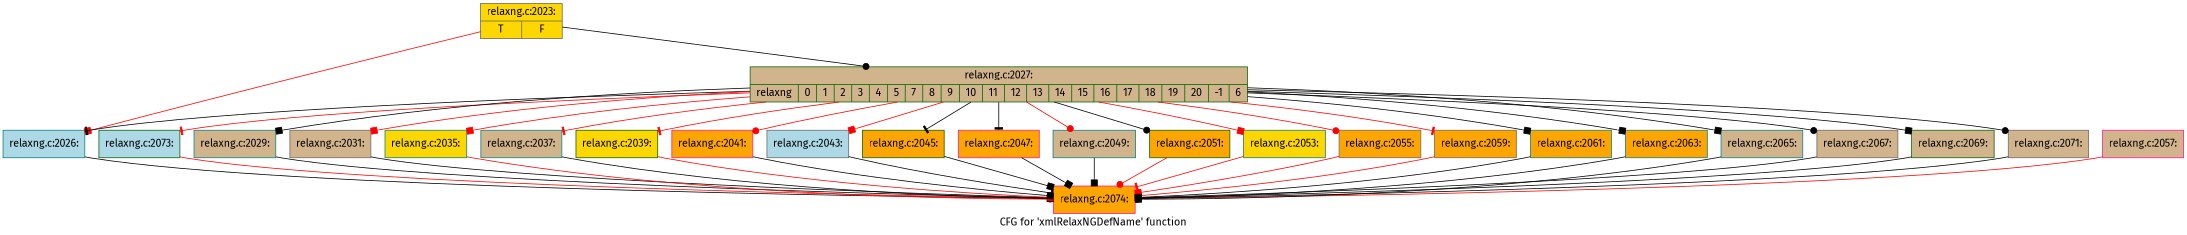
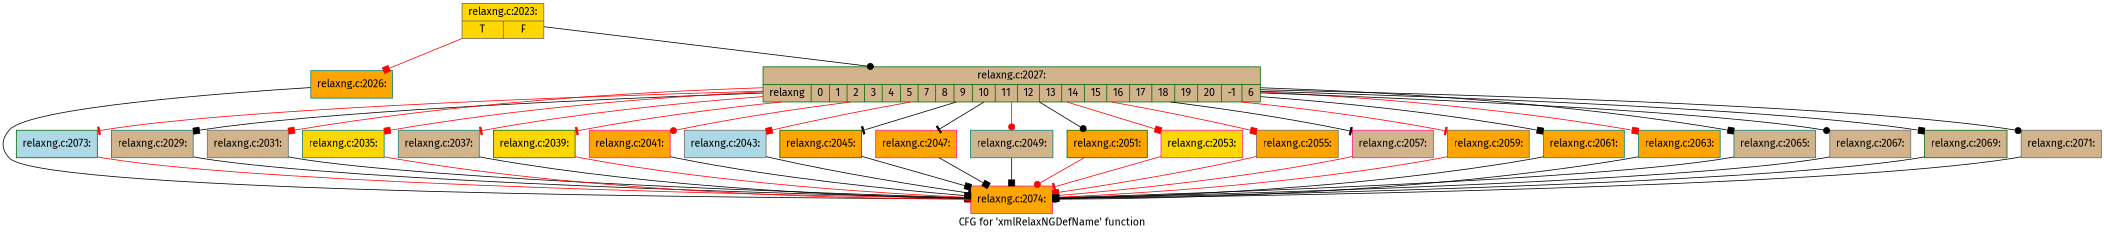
(402, 105) -> (1260, 115)
(1433, 106) -> (1446, 106)
(1246, 114) -> (1180, 115)
(44, 144) -> (352, 84)
(1284, 144) -> (1202, 144)
